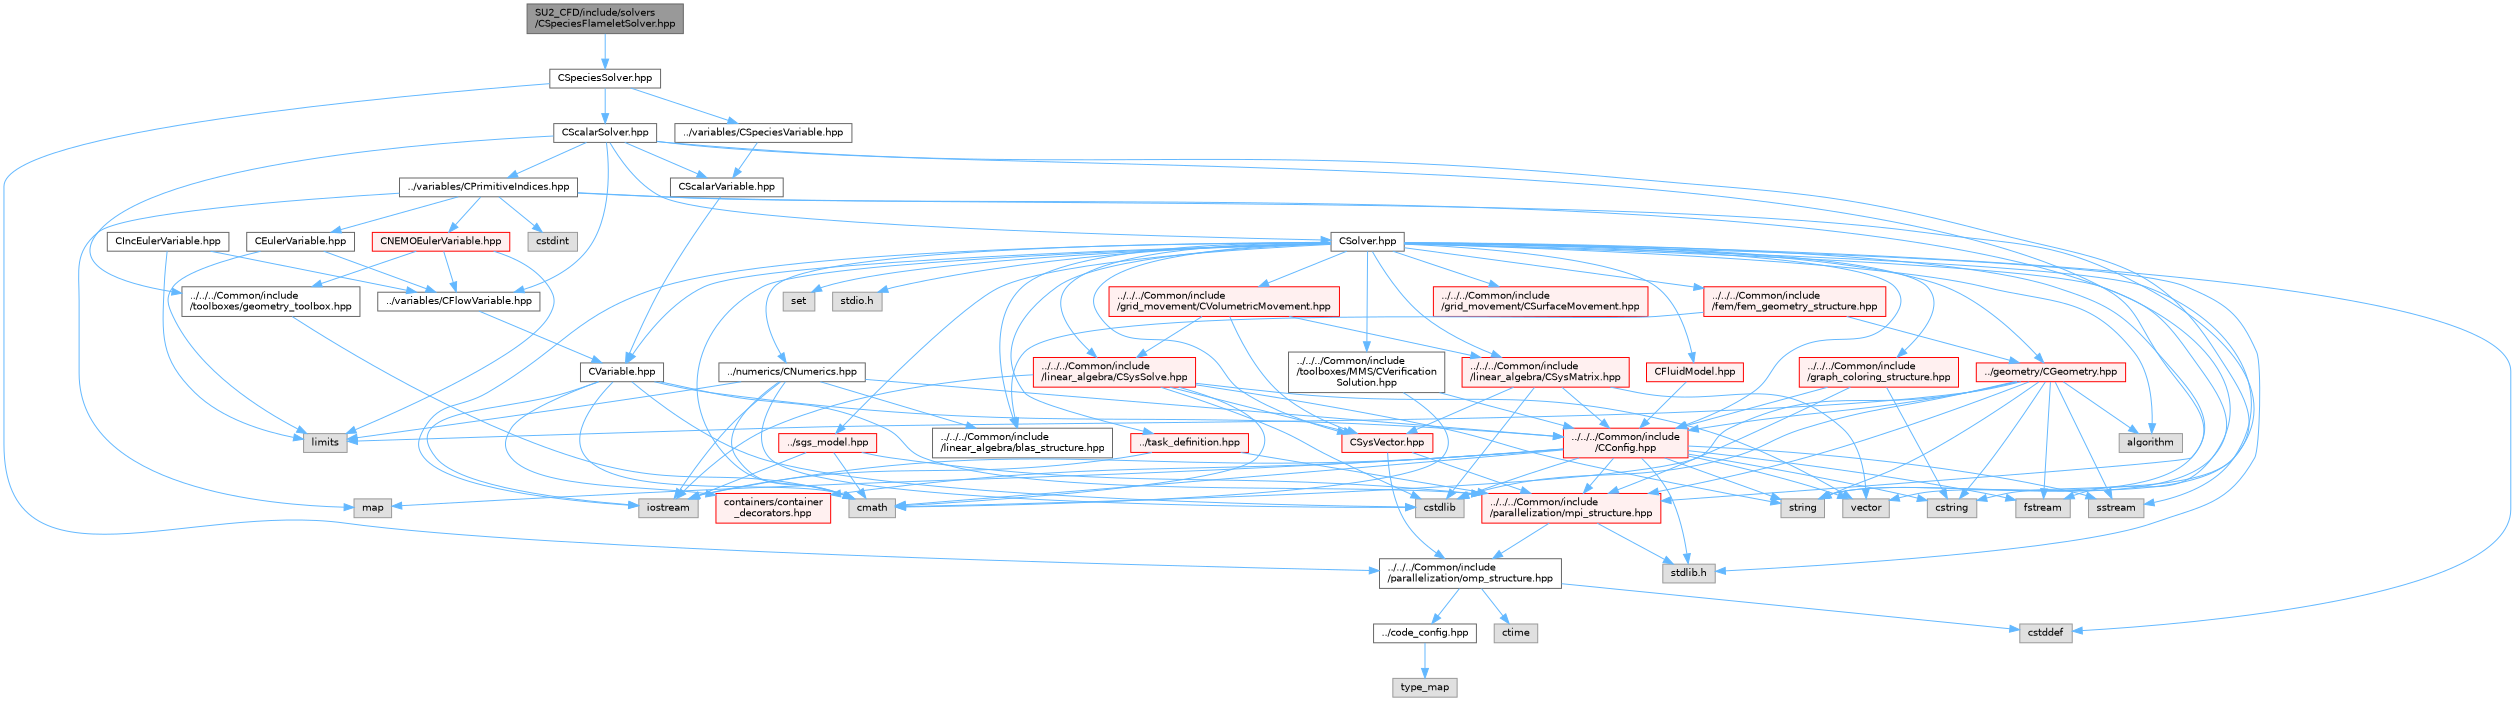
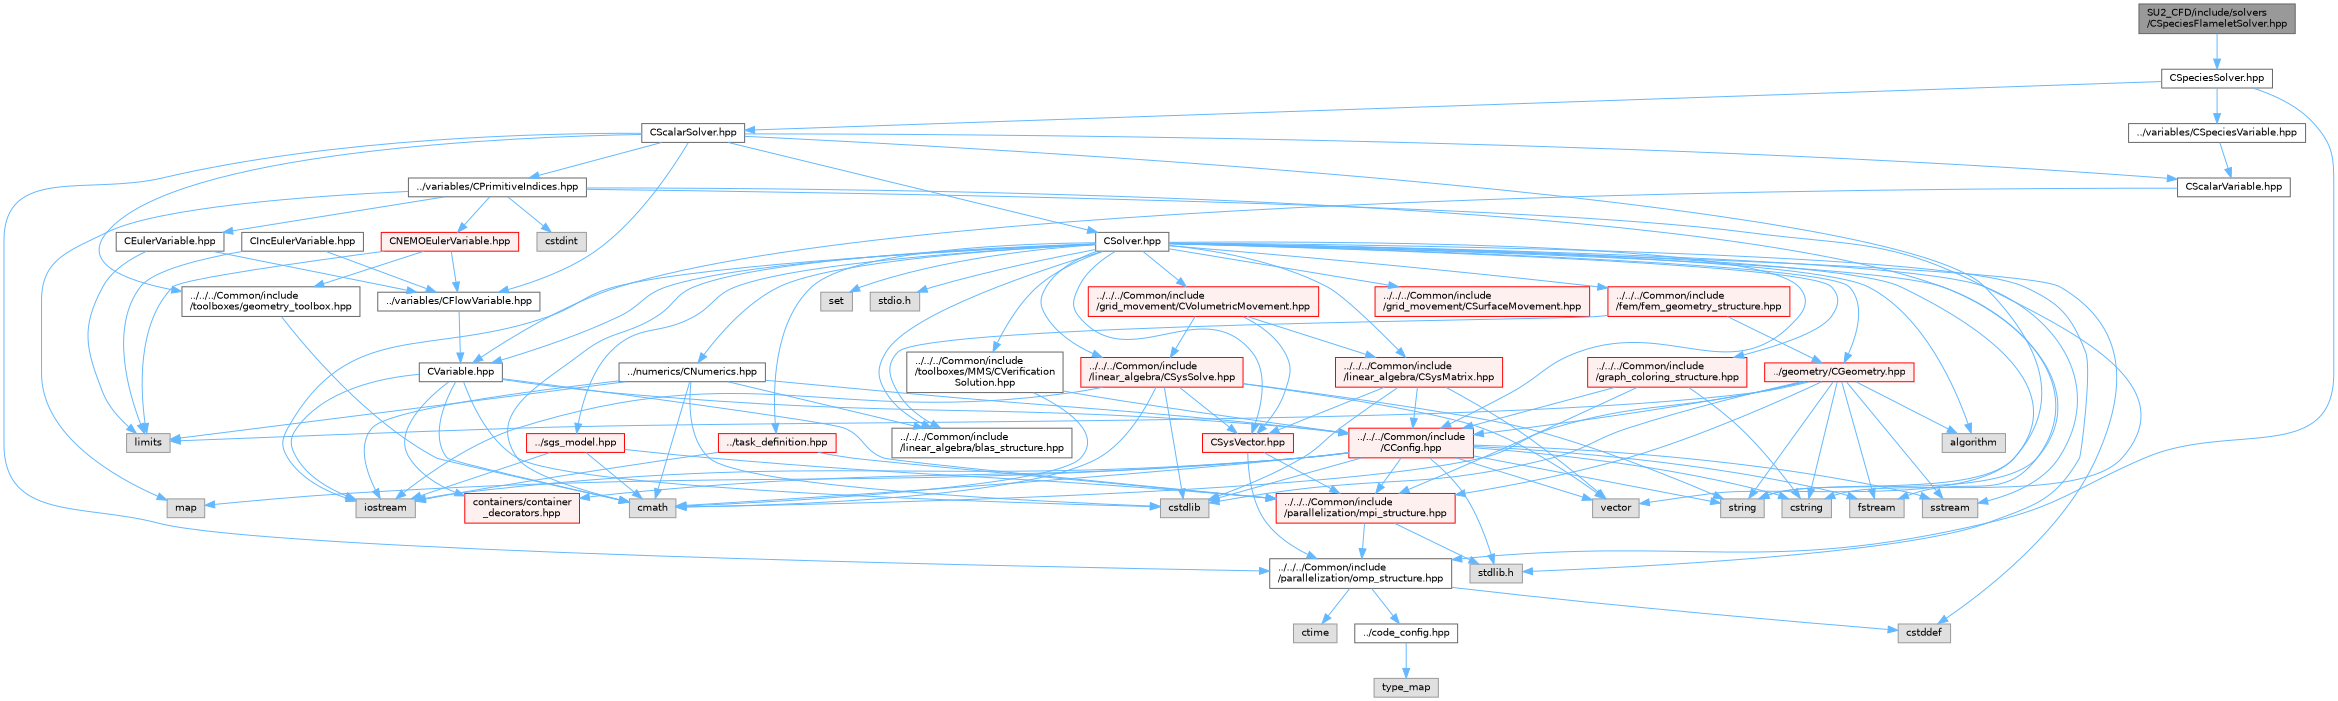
(1750, 201) -> (175, 526)
(1695, 372) -> none
